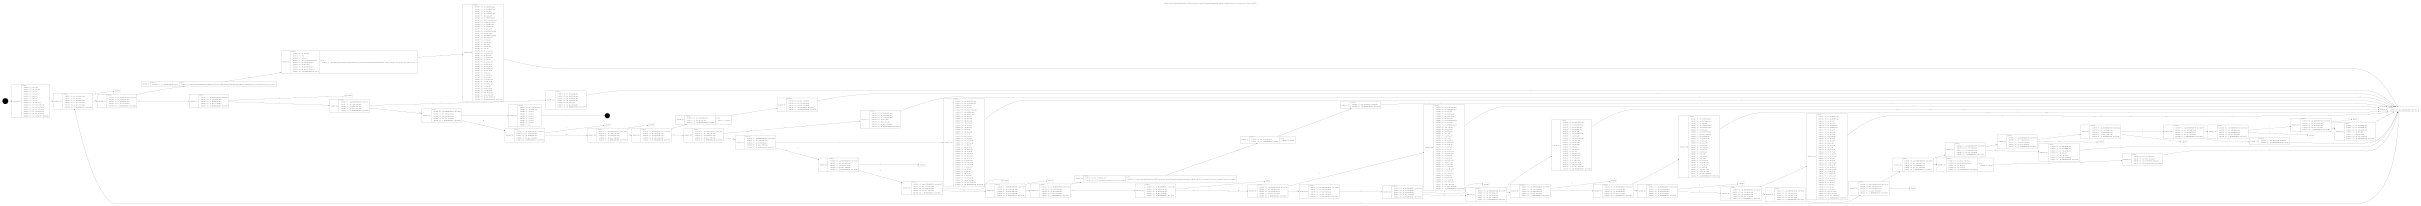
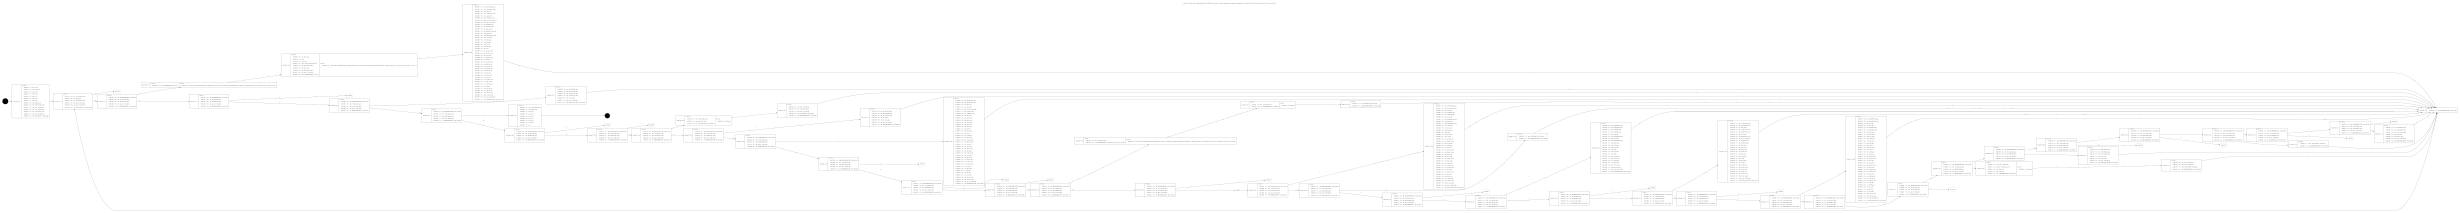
none -> (1528, 137)
